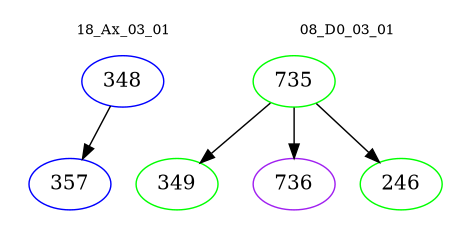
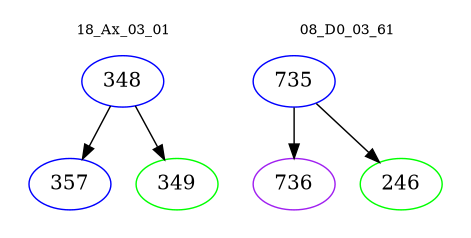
(348, 31) -> (348, 31)
(294, 81) -> (294, 81)
(251, 119) -> (146, 126)
